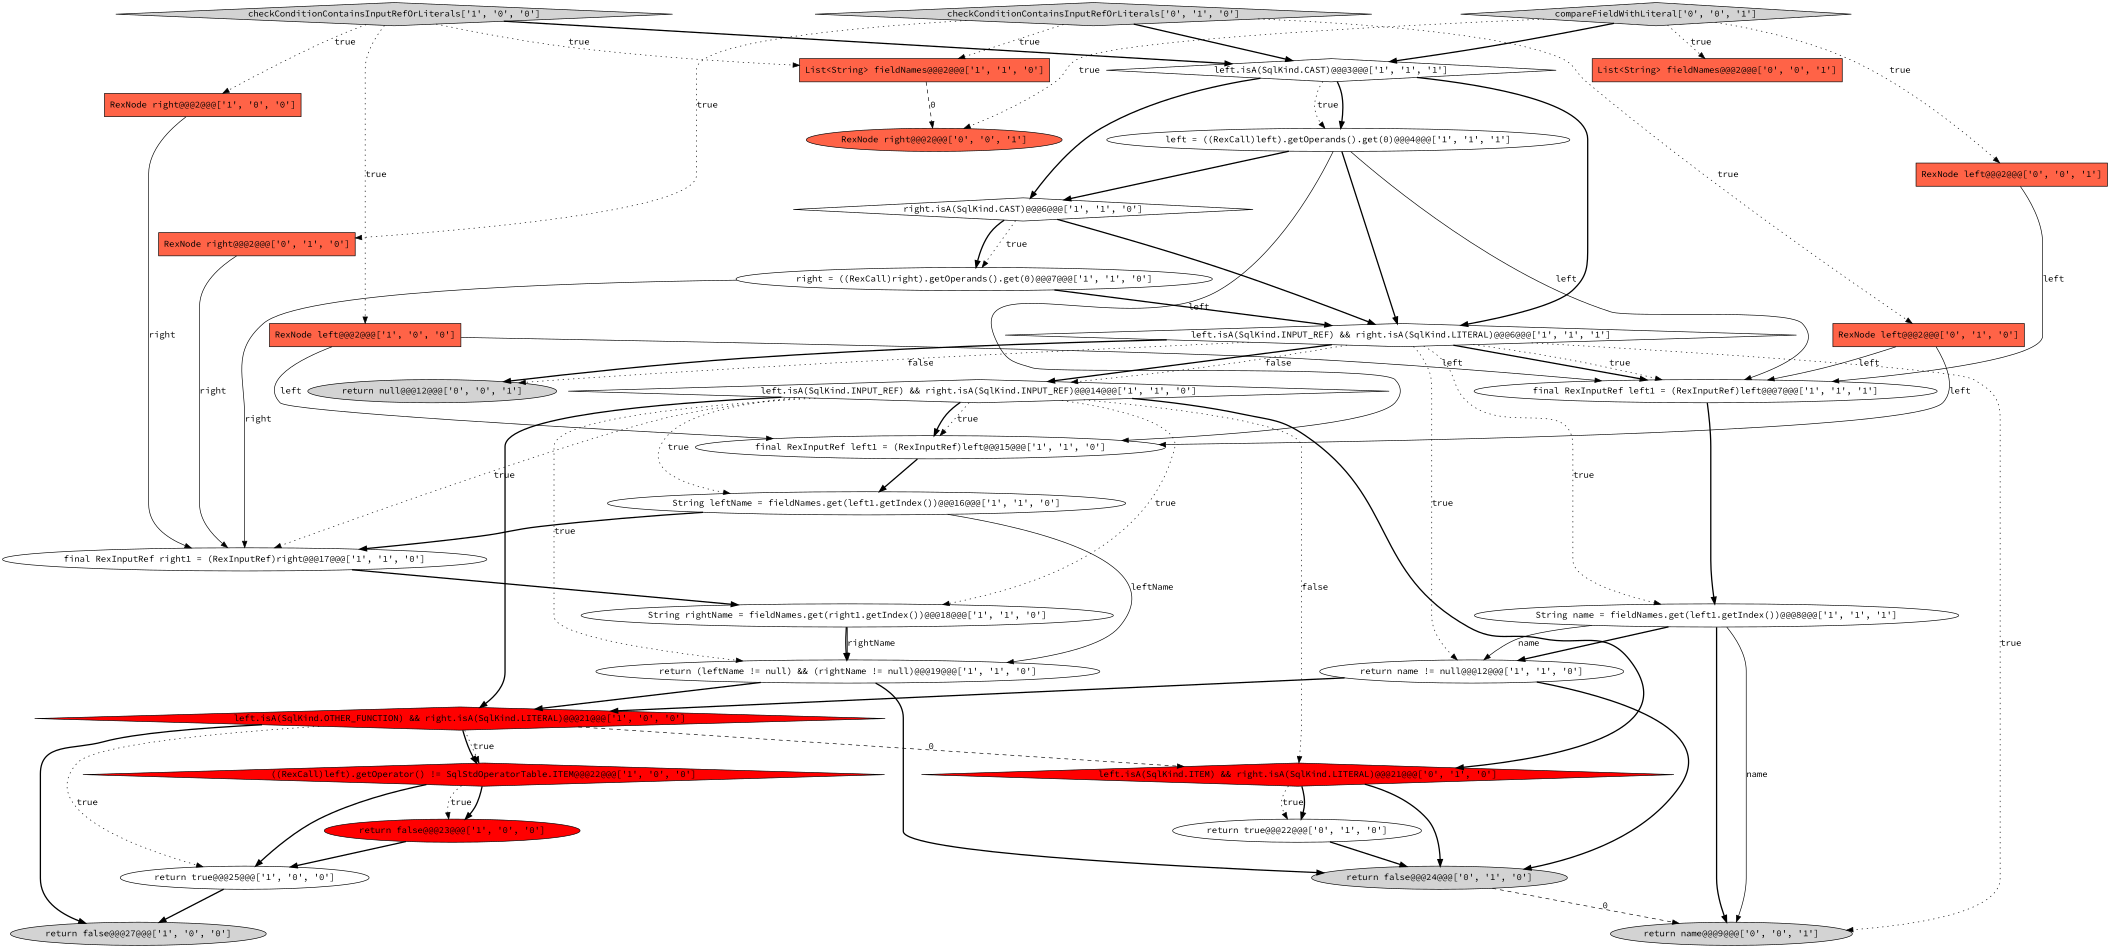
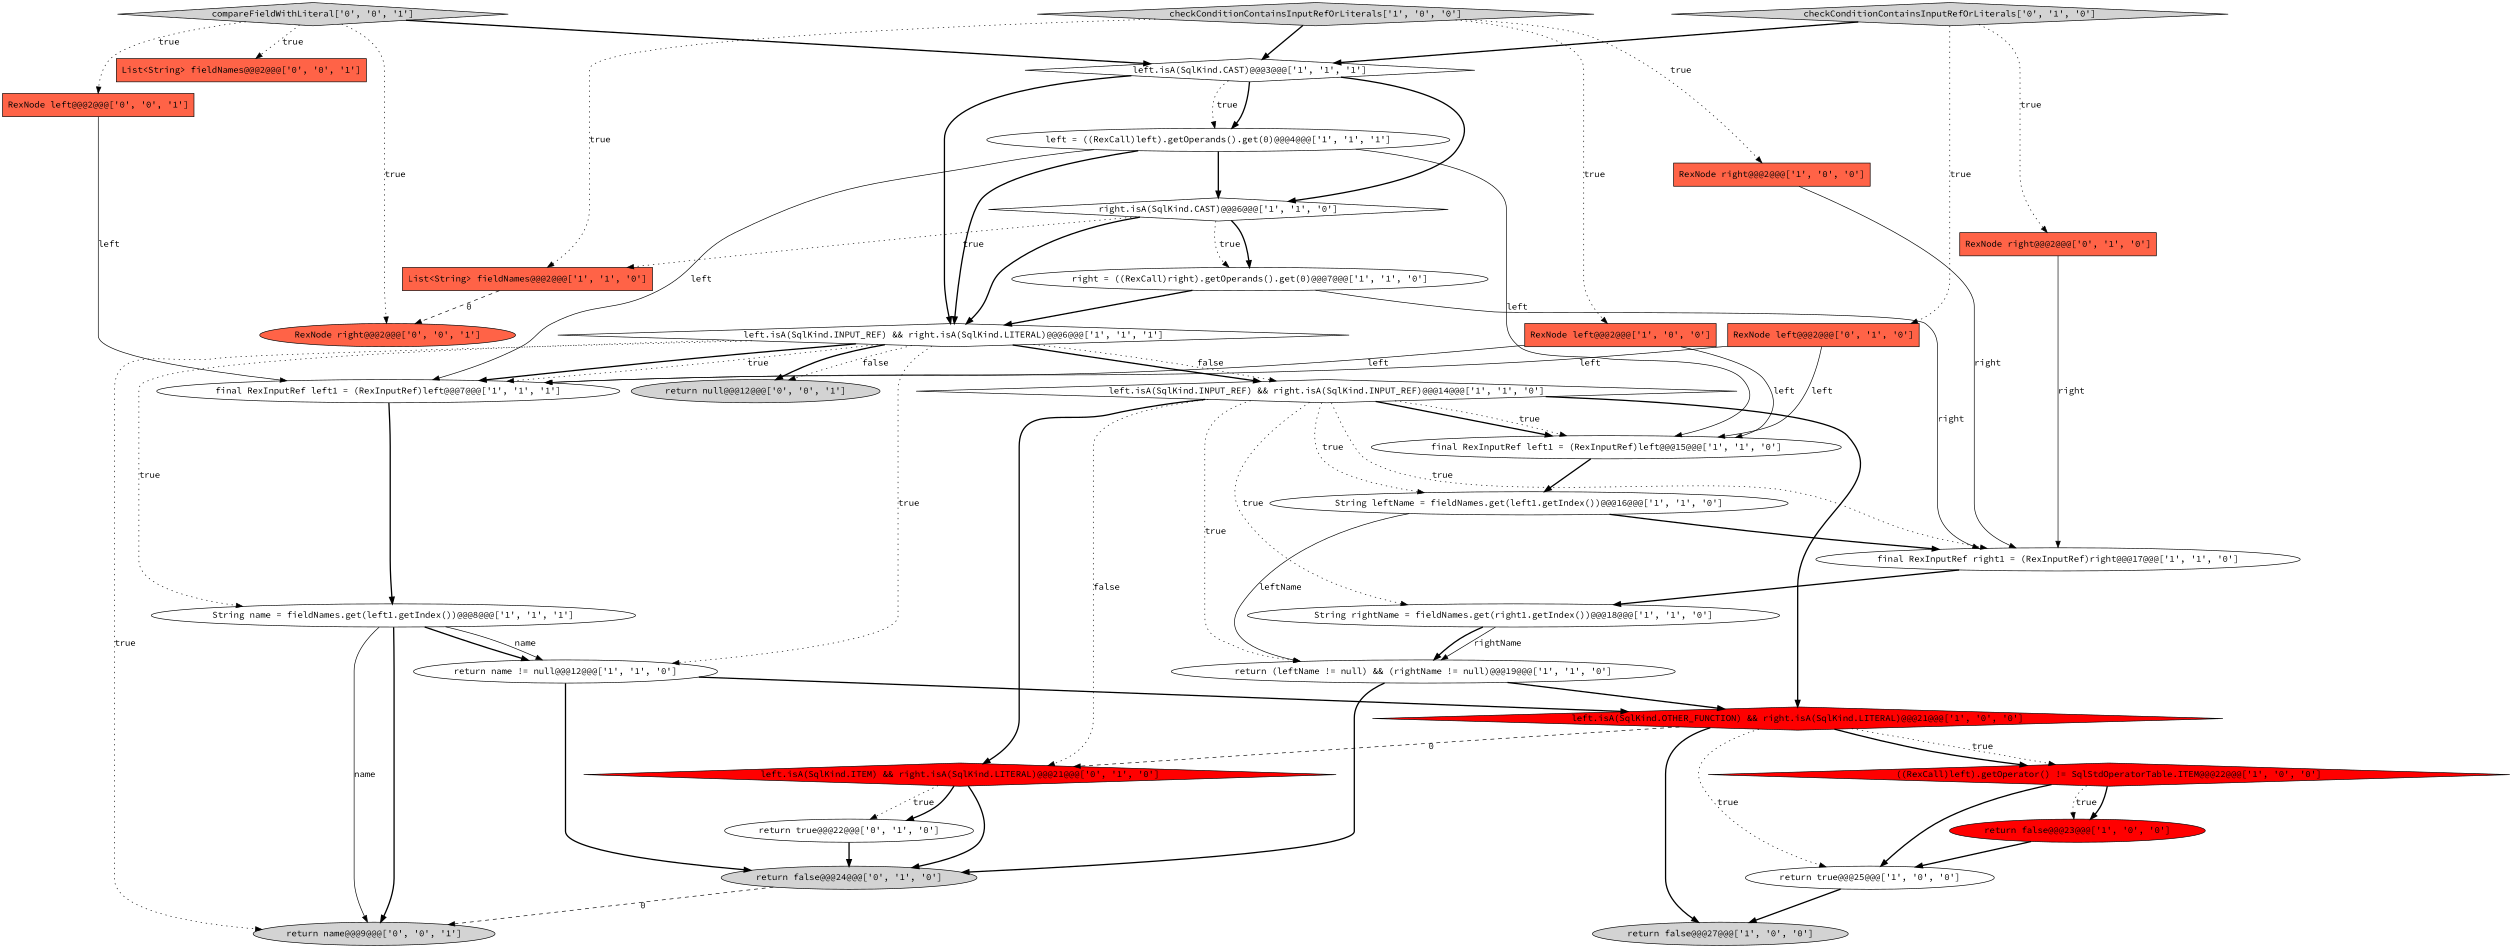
(1014, 41) -> (885, 240)
